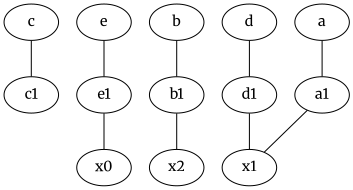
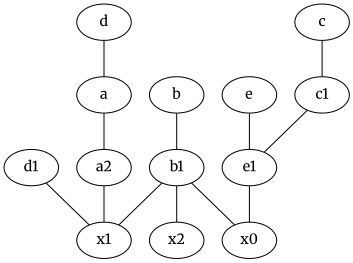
(249, 59) -> (104, 59)
(322, 95) -> (104, 168)
none -> (286, 131)
none -> (140, 204)
none -> (213, 204)
